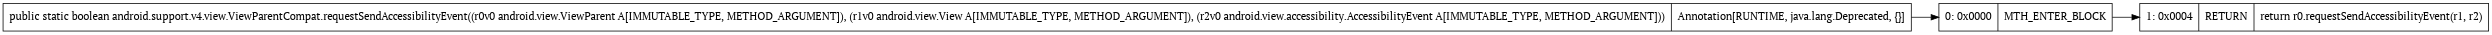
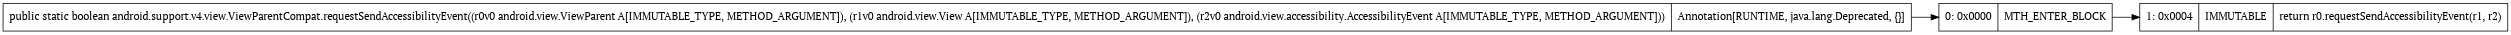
(2226, 17) -> (2236, 17)
